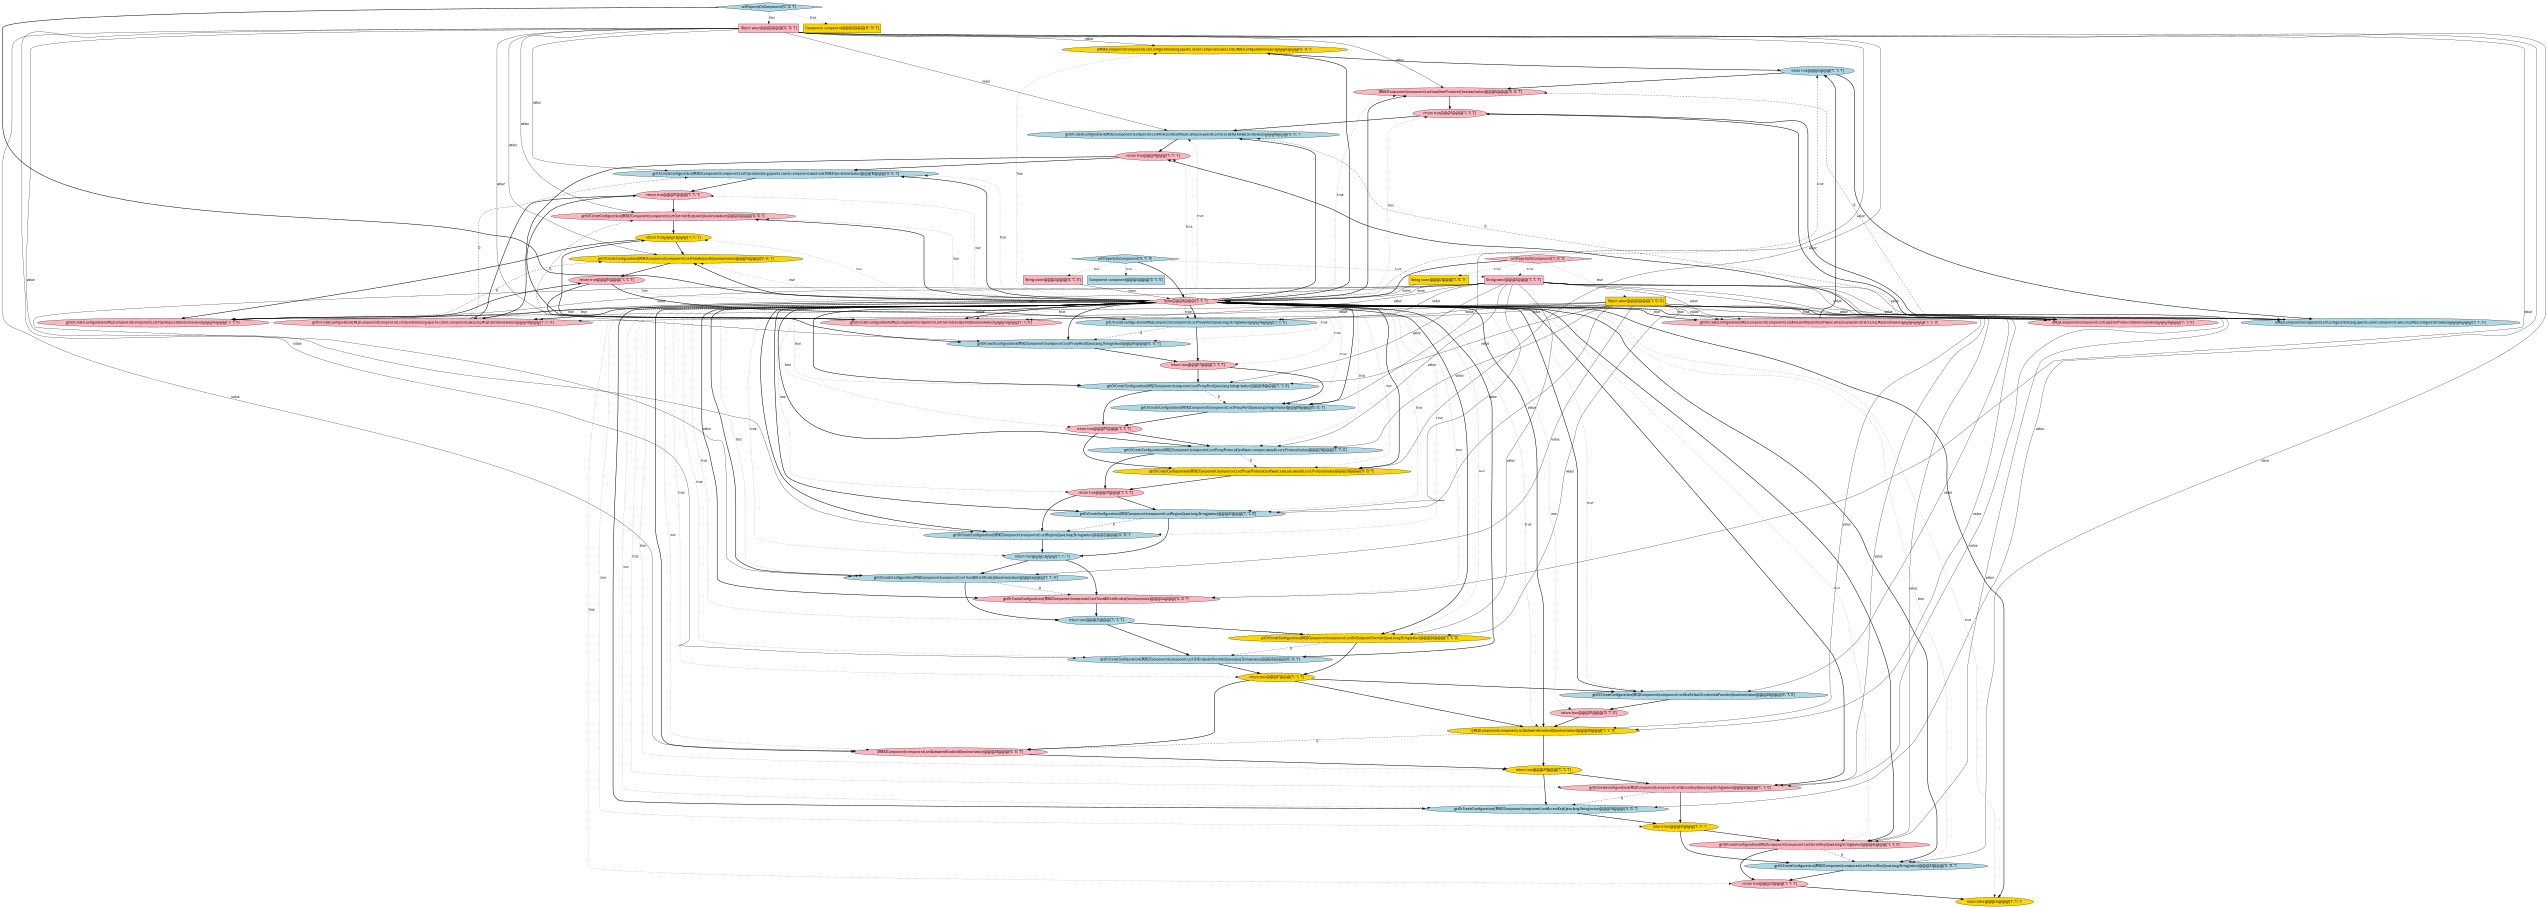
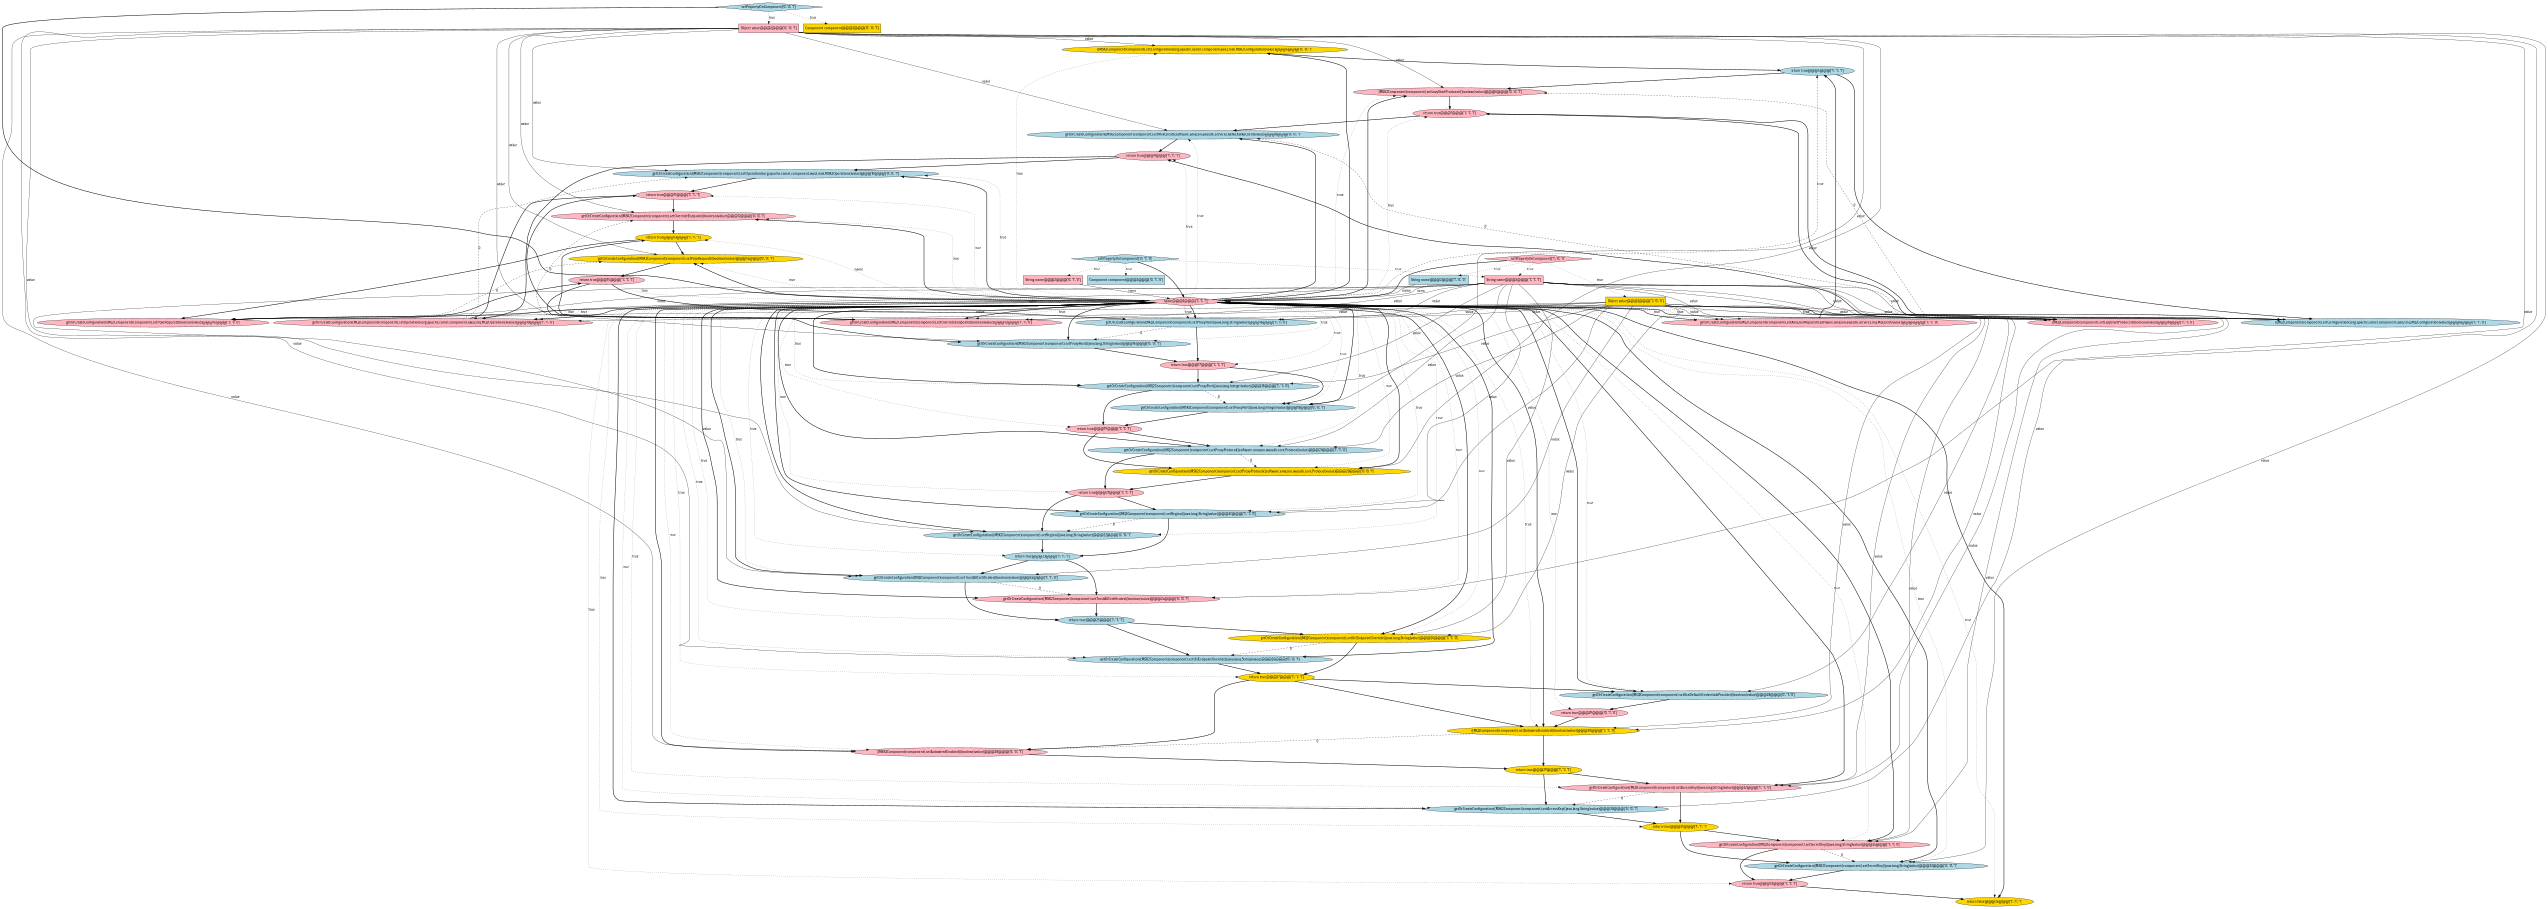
(859, 270) -> (859, 270)
(1439, 280) -> (1439, 280)
(643, 710) -> none
